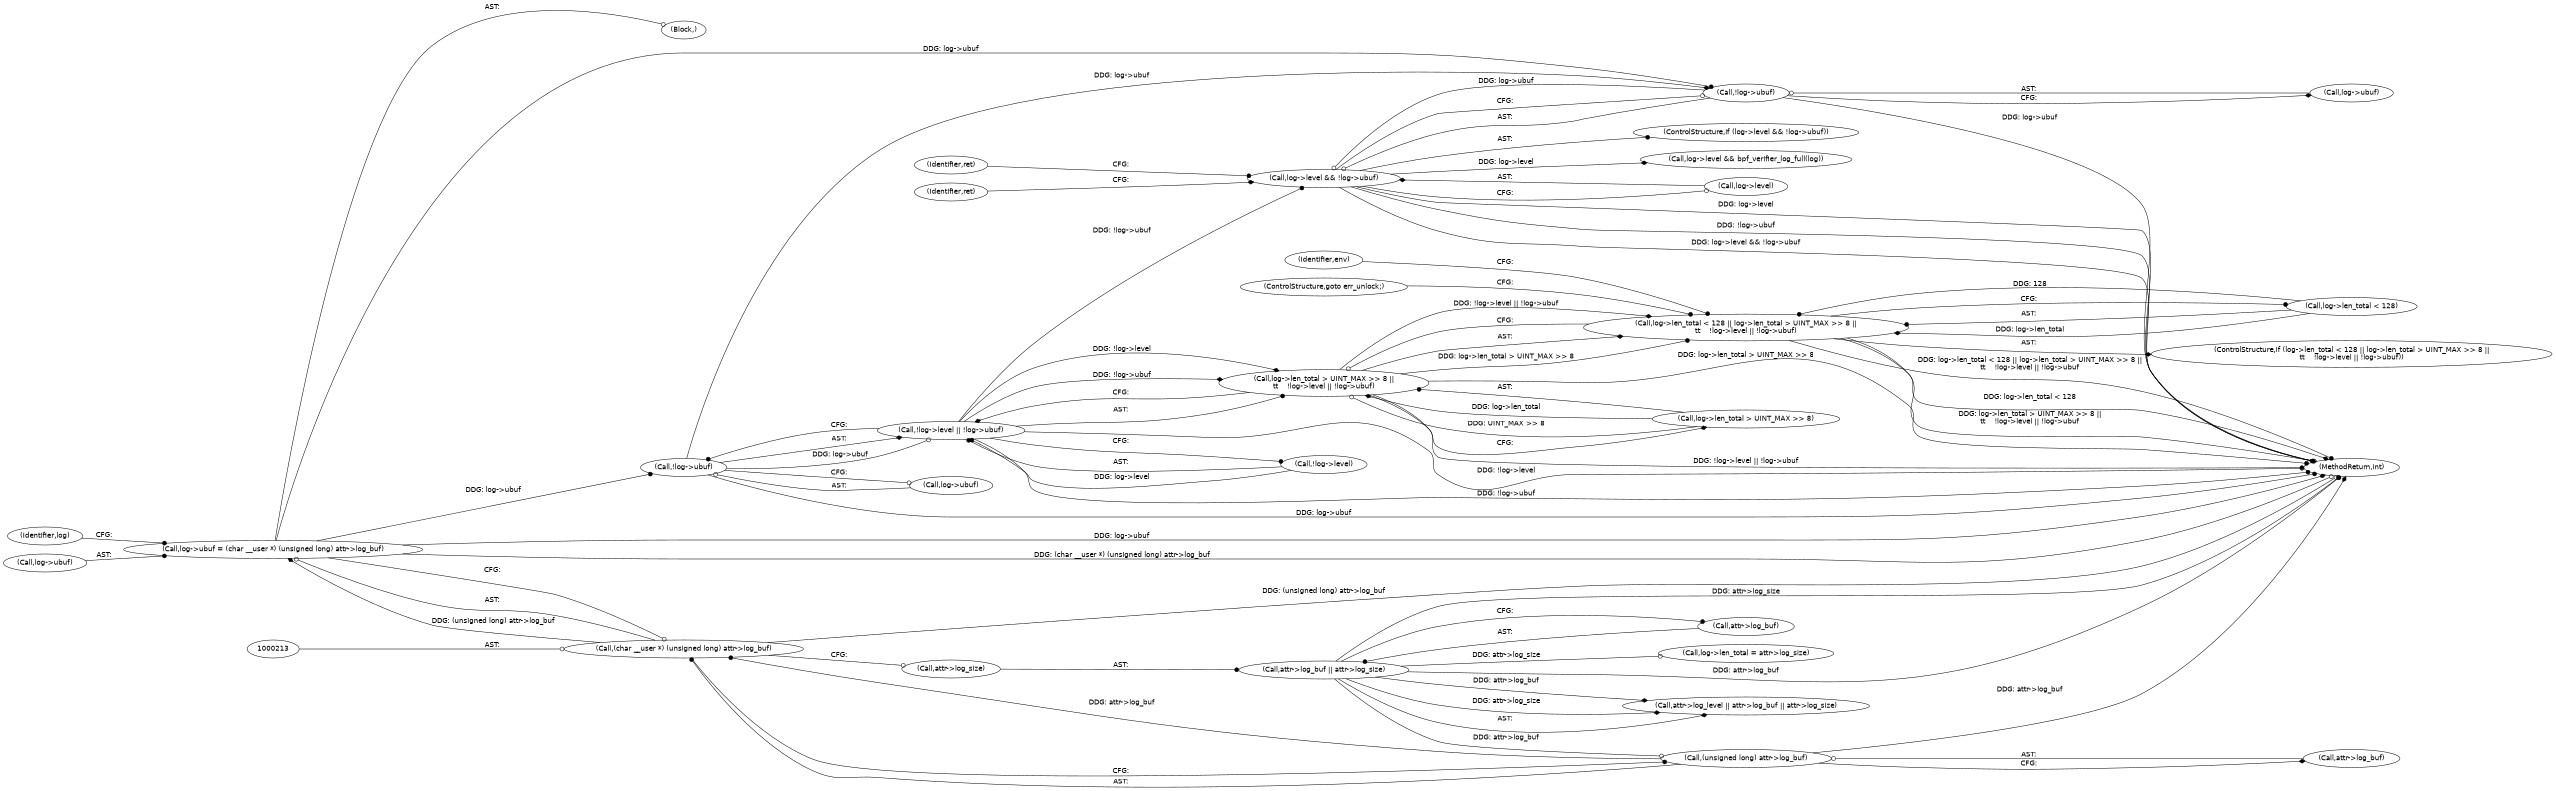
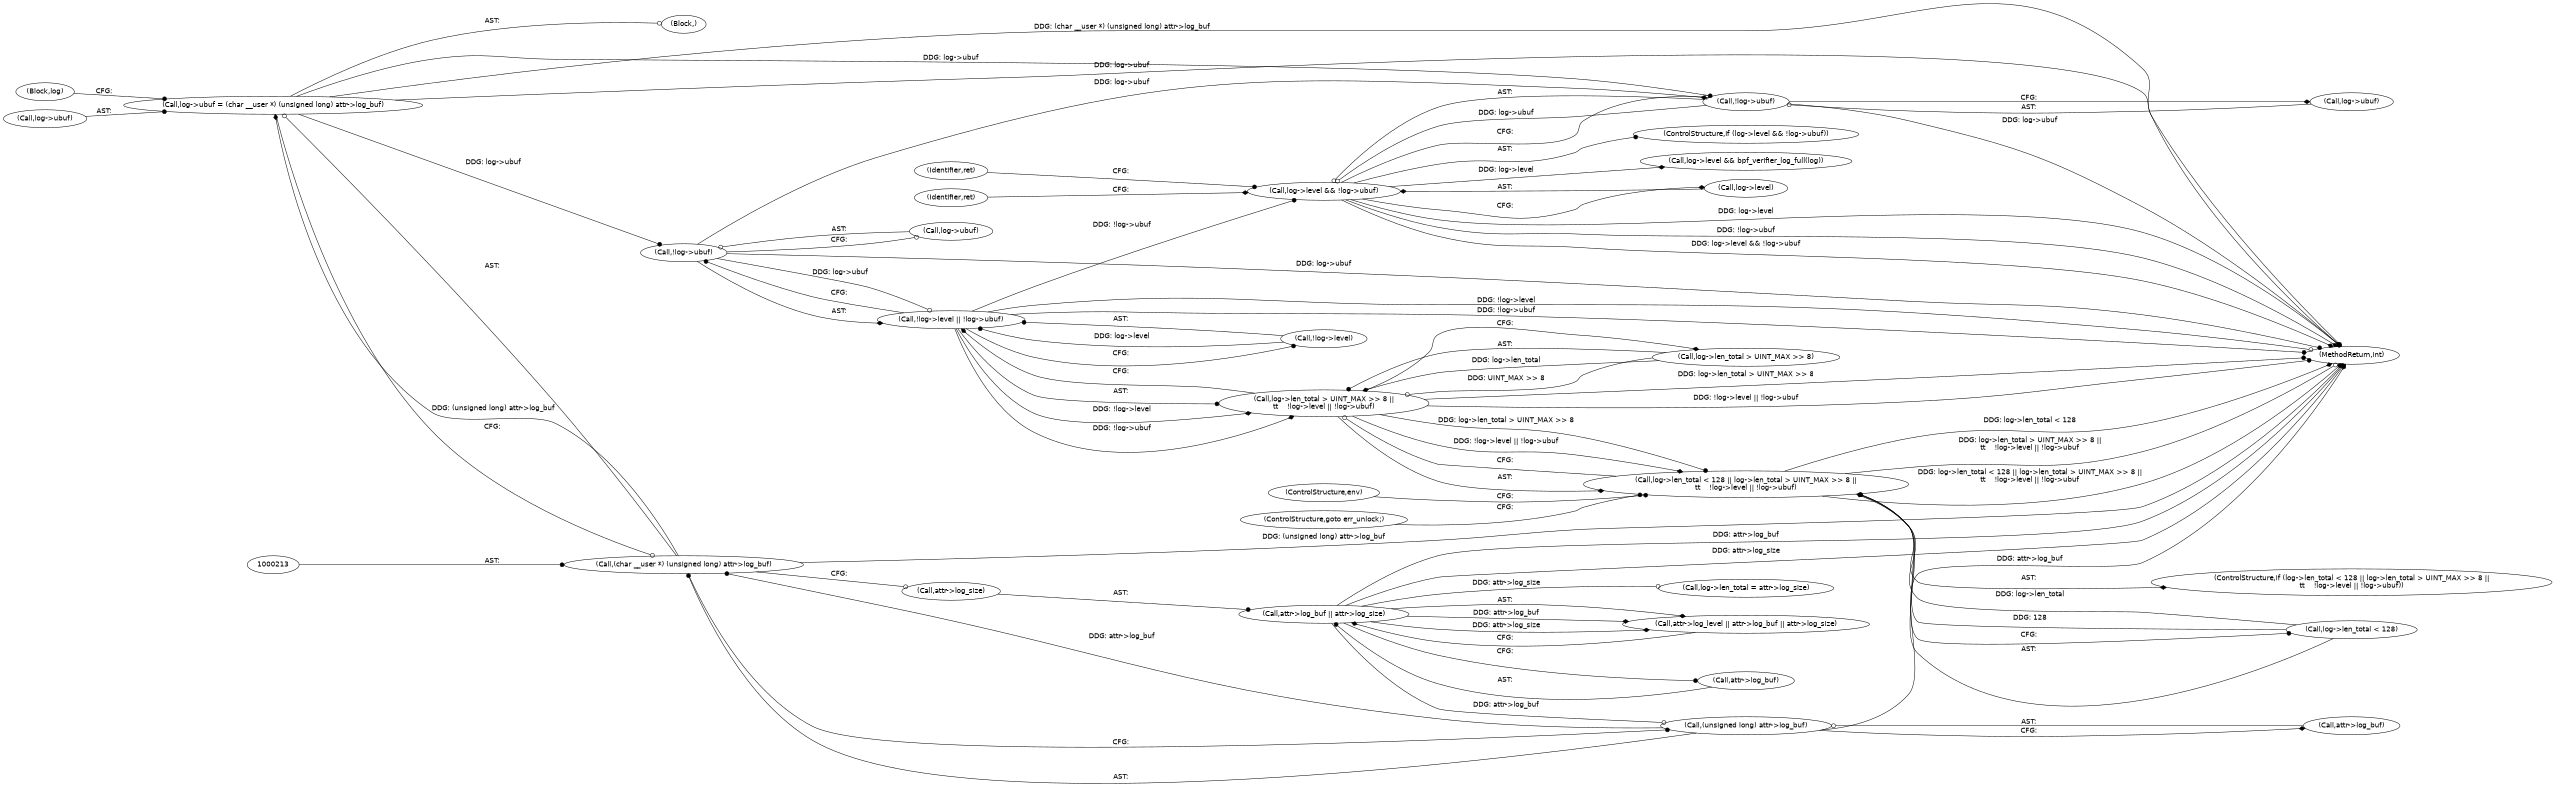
(1533, 200) -> (1532, 218)
(1324, 260) -> (1324, 493)
(45, 536) -> (45, 92)
none -> (1526, 646)
(430, 649) -> (430, 565)
